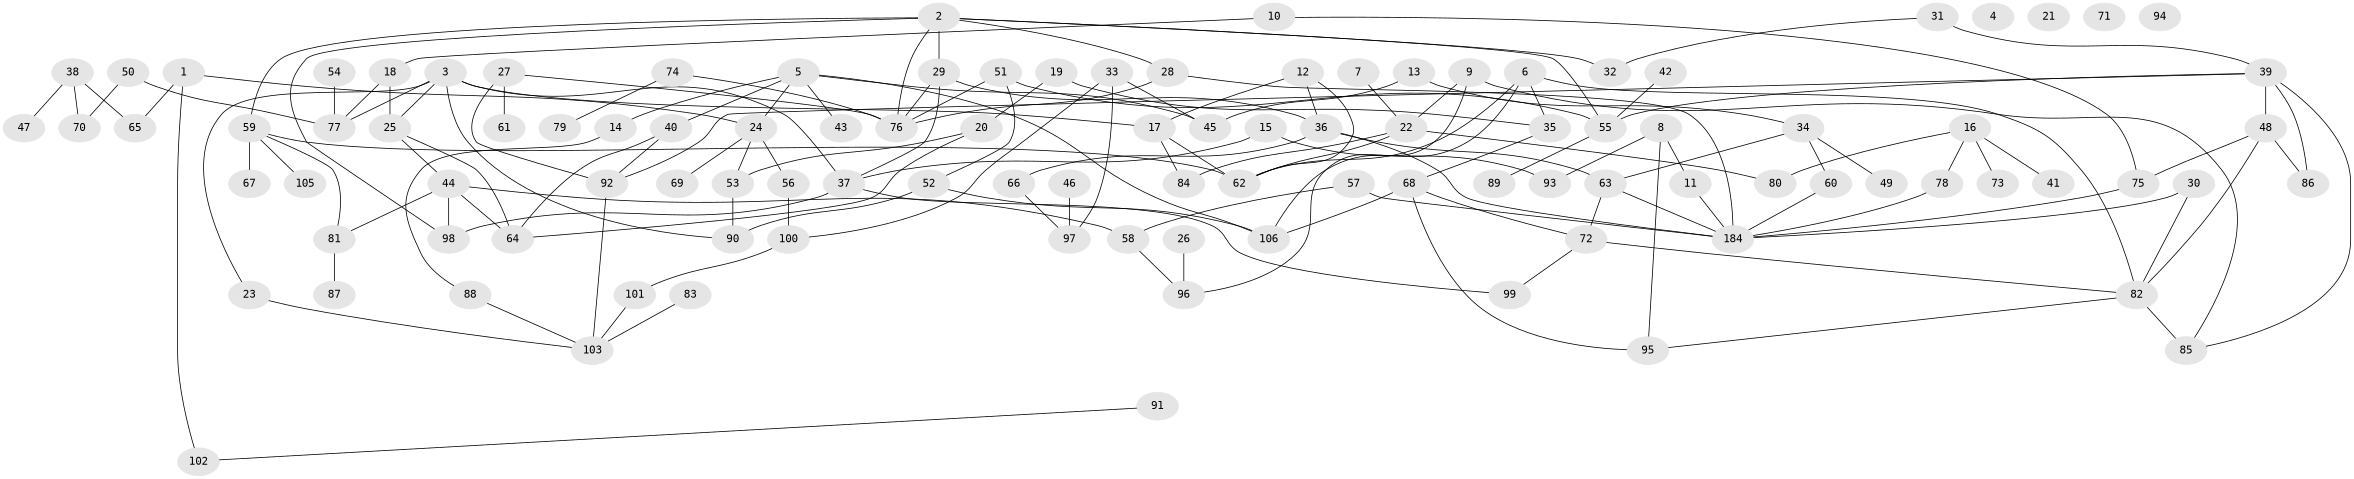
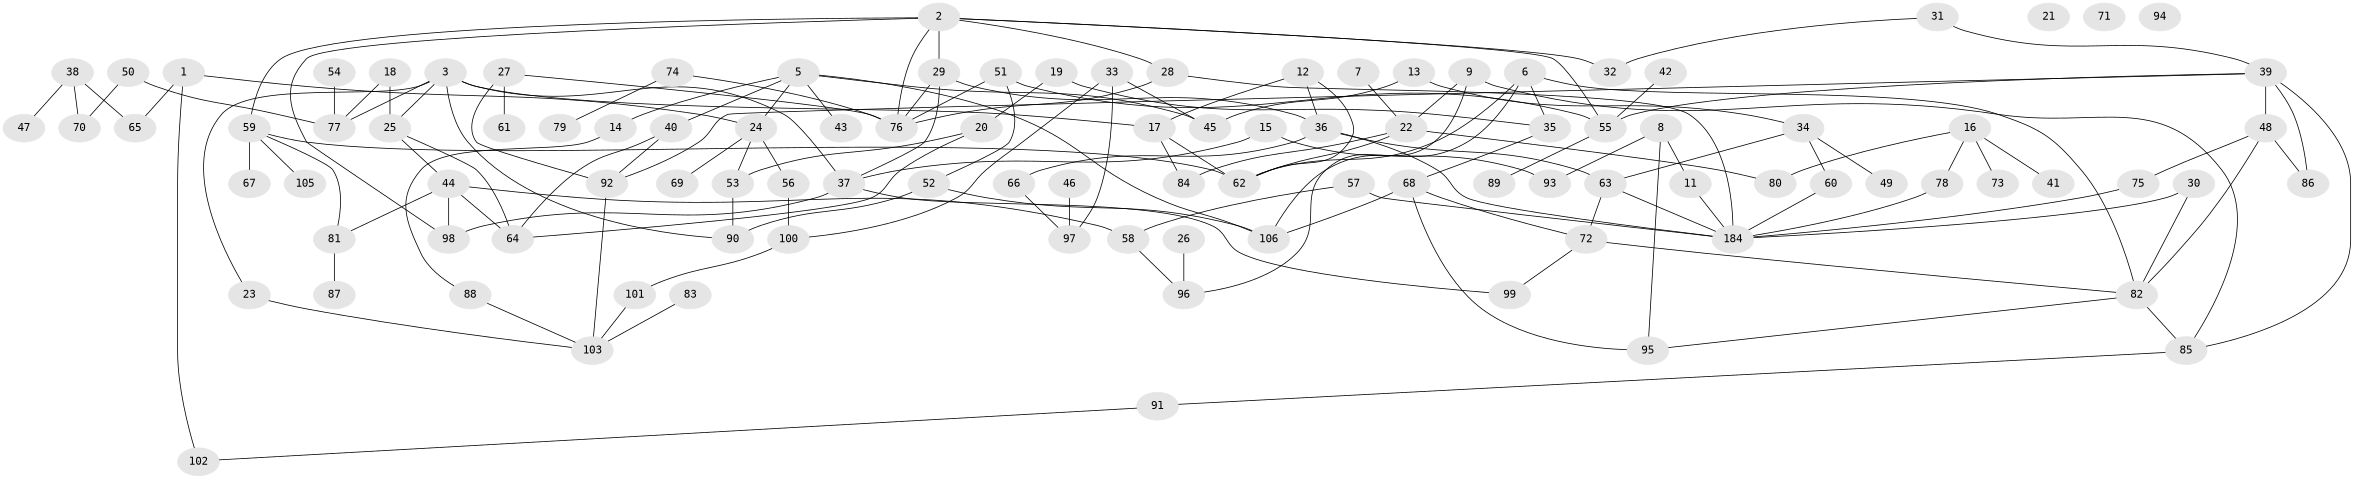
(1274, 17) -> none
(1993, 17) -> none
none -> (1672, 378)
